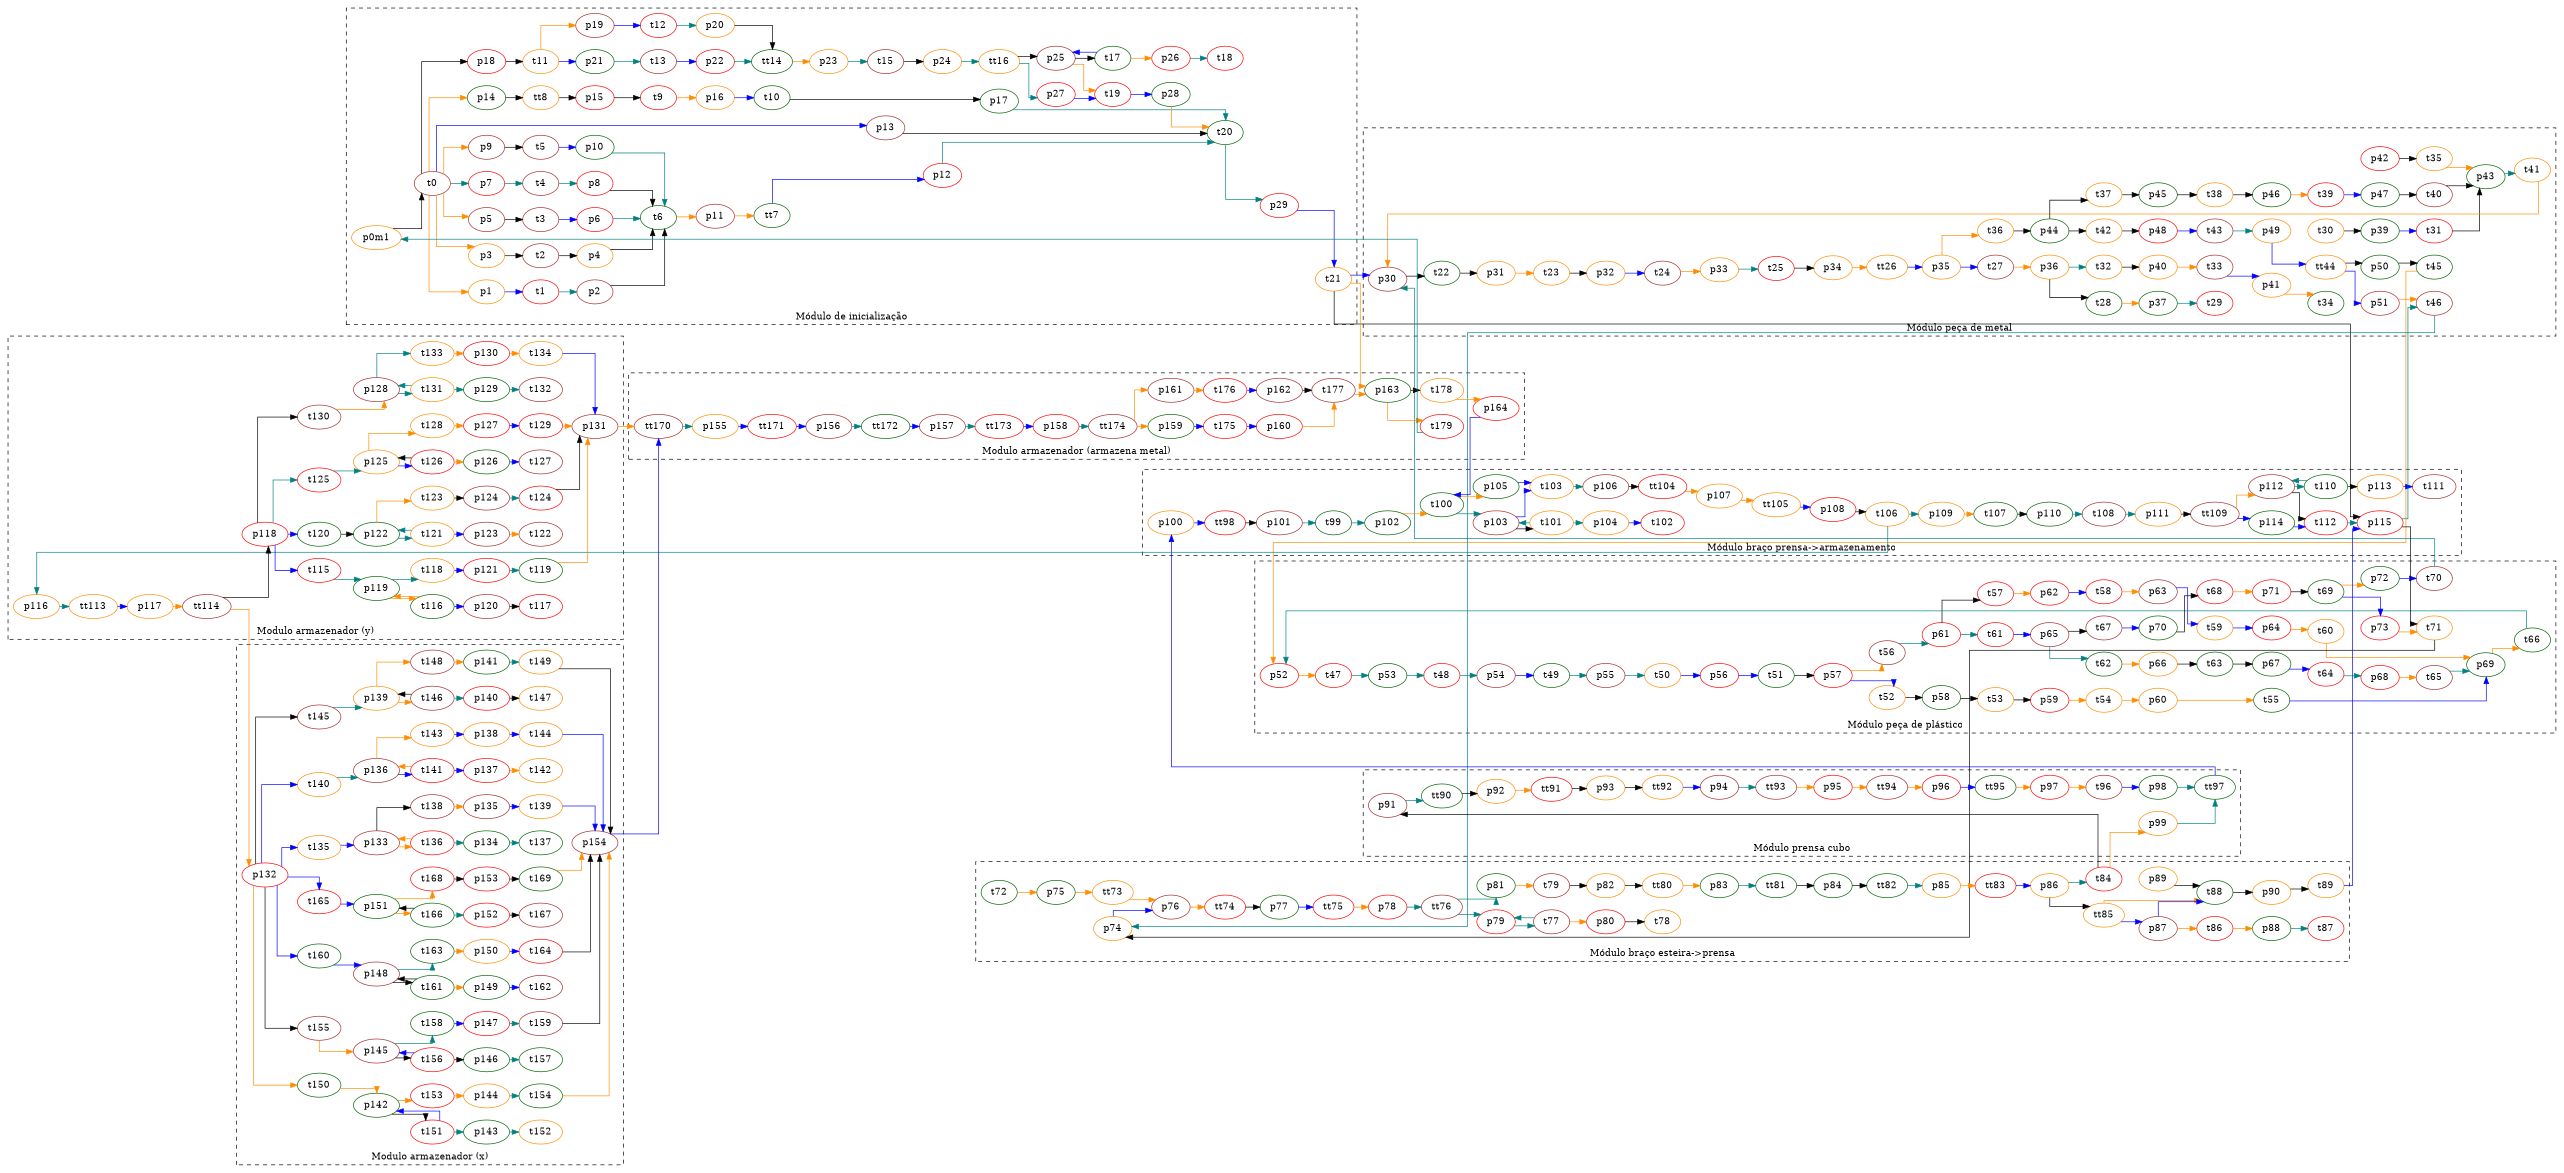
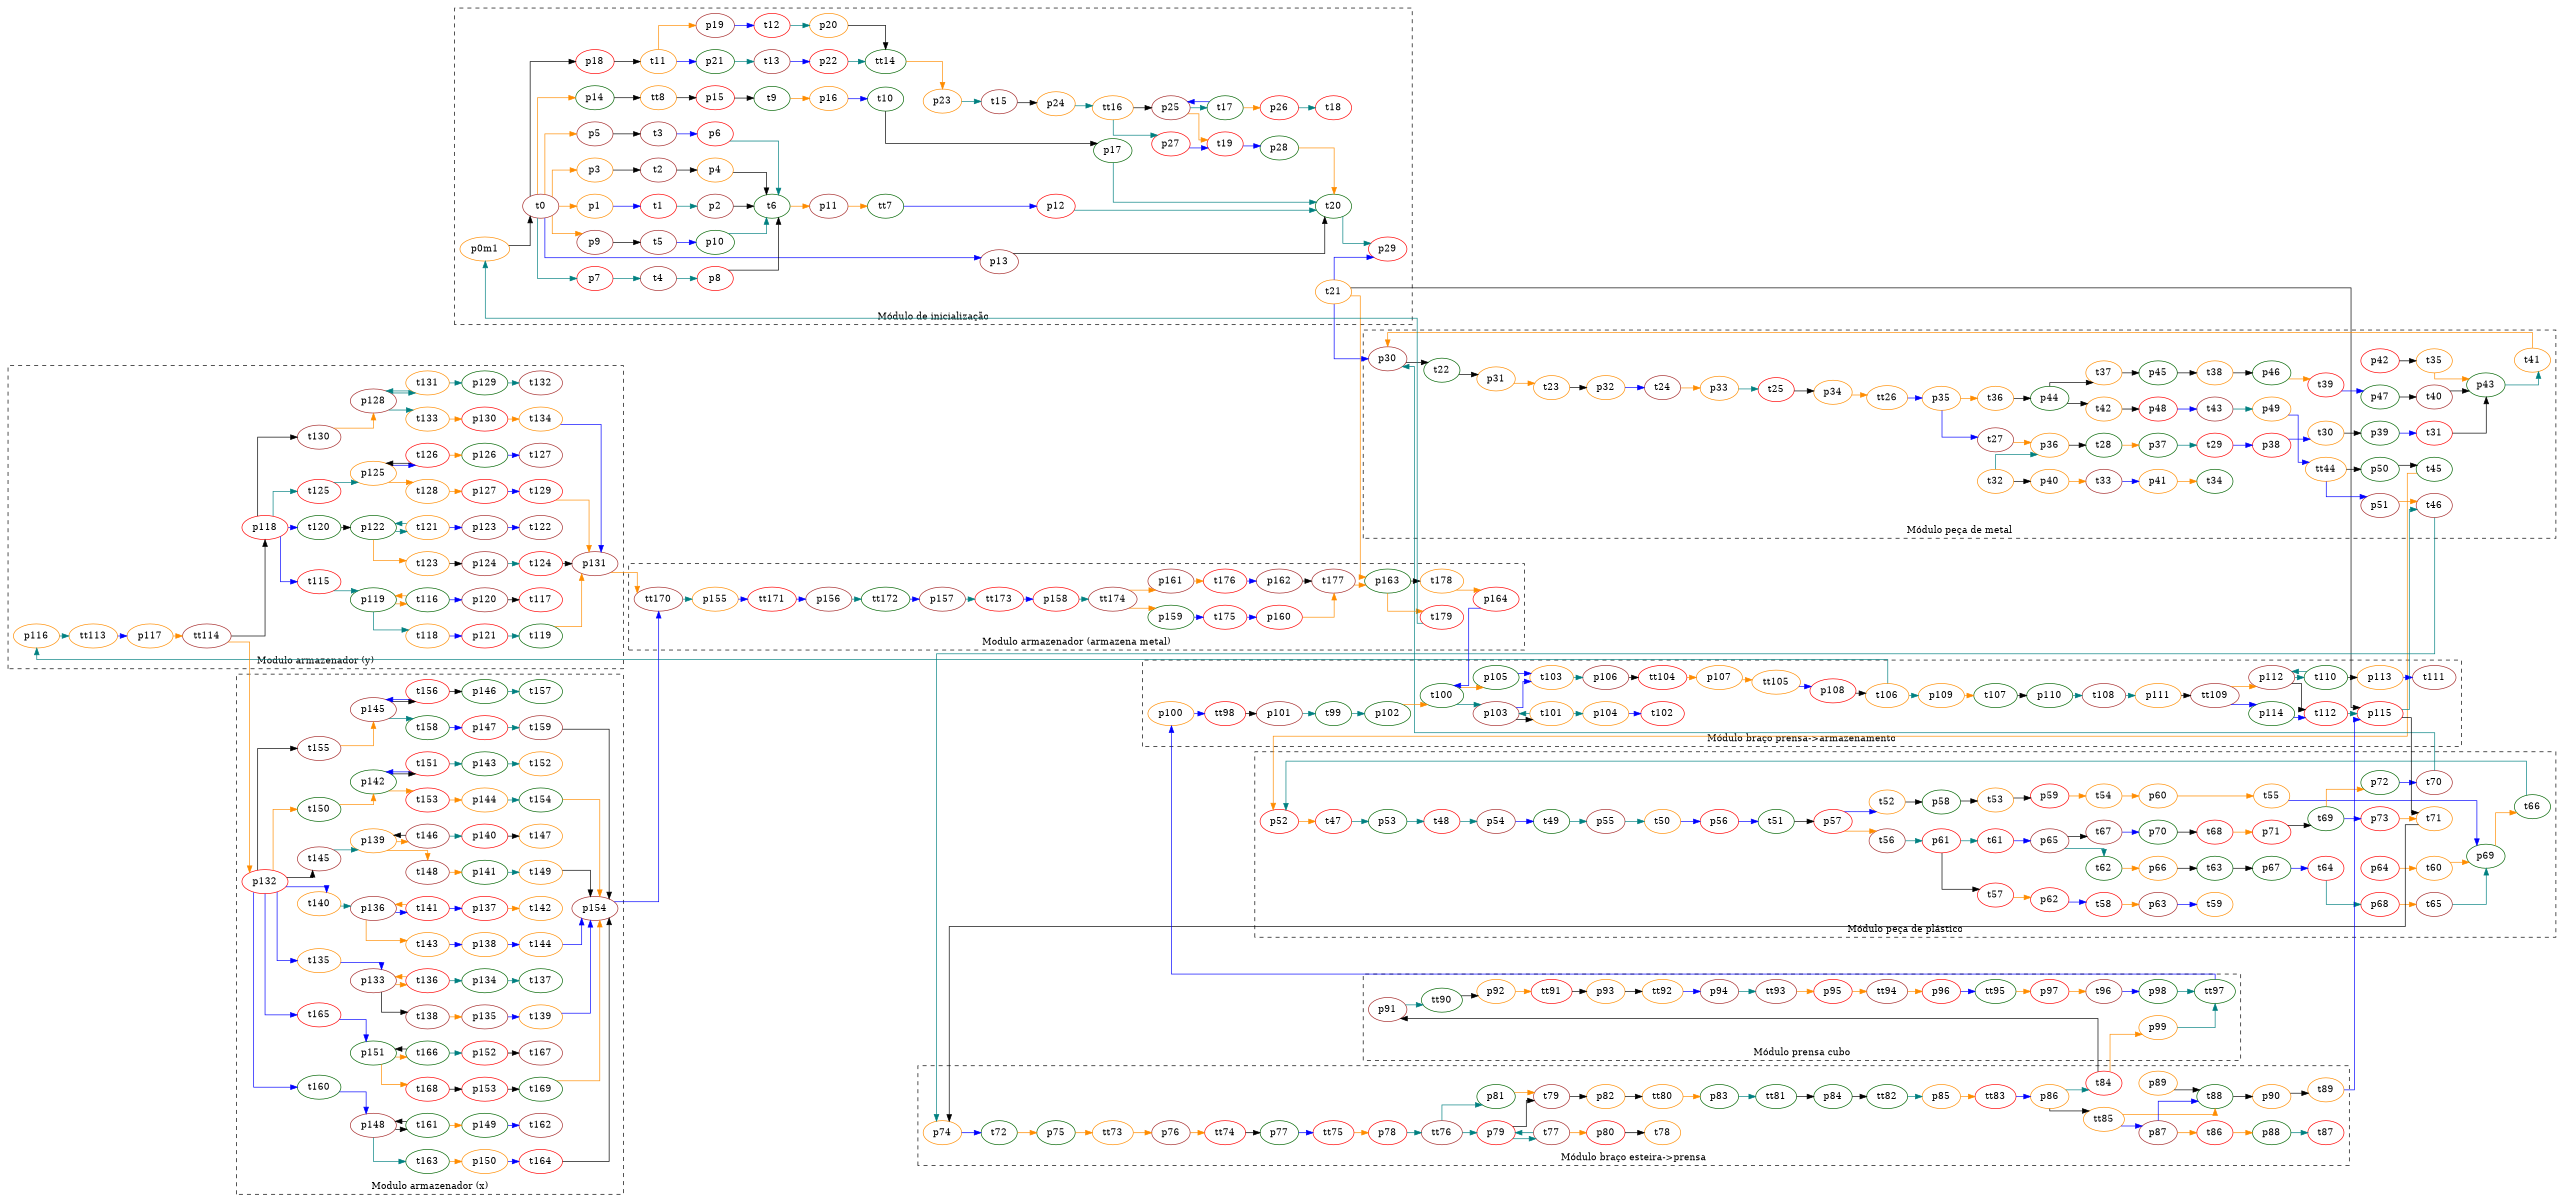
(1082, 58) -> (1195, 108)
(658, 98) -> (772, 98)
(1334, 217) -> (1339, 257)
(2074, 267) -> (2006, 455)
none -> (2272, 445)
(511, 534) -> (510, 528)
(2239, 628) -> none
(2272, 700) -> (2272, 796)
(1126, 910) -> (968, 1133)
none -> (1526, 1120)
